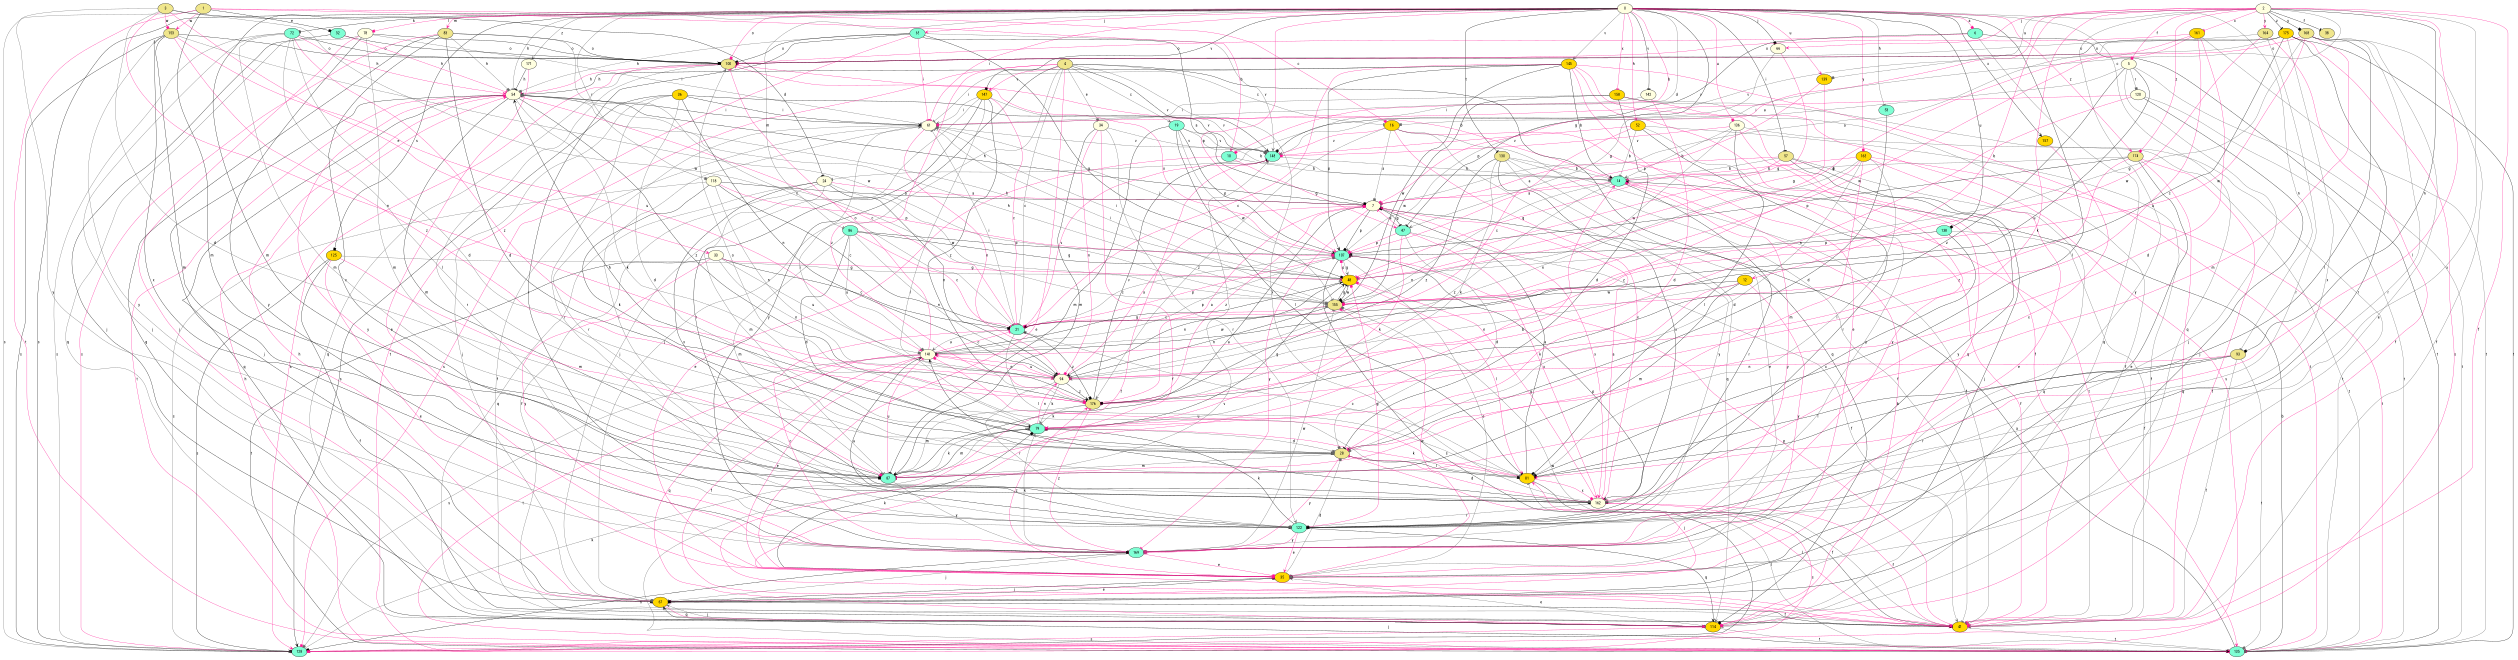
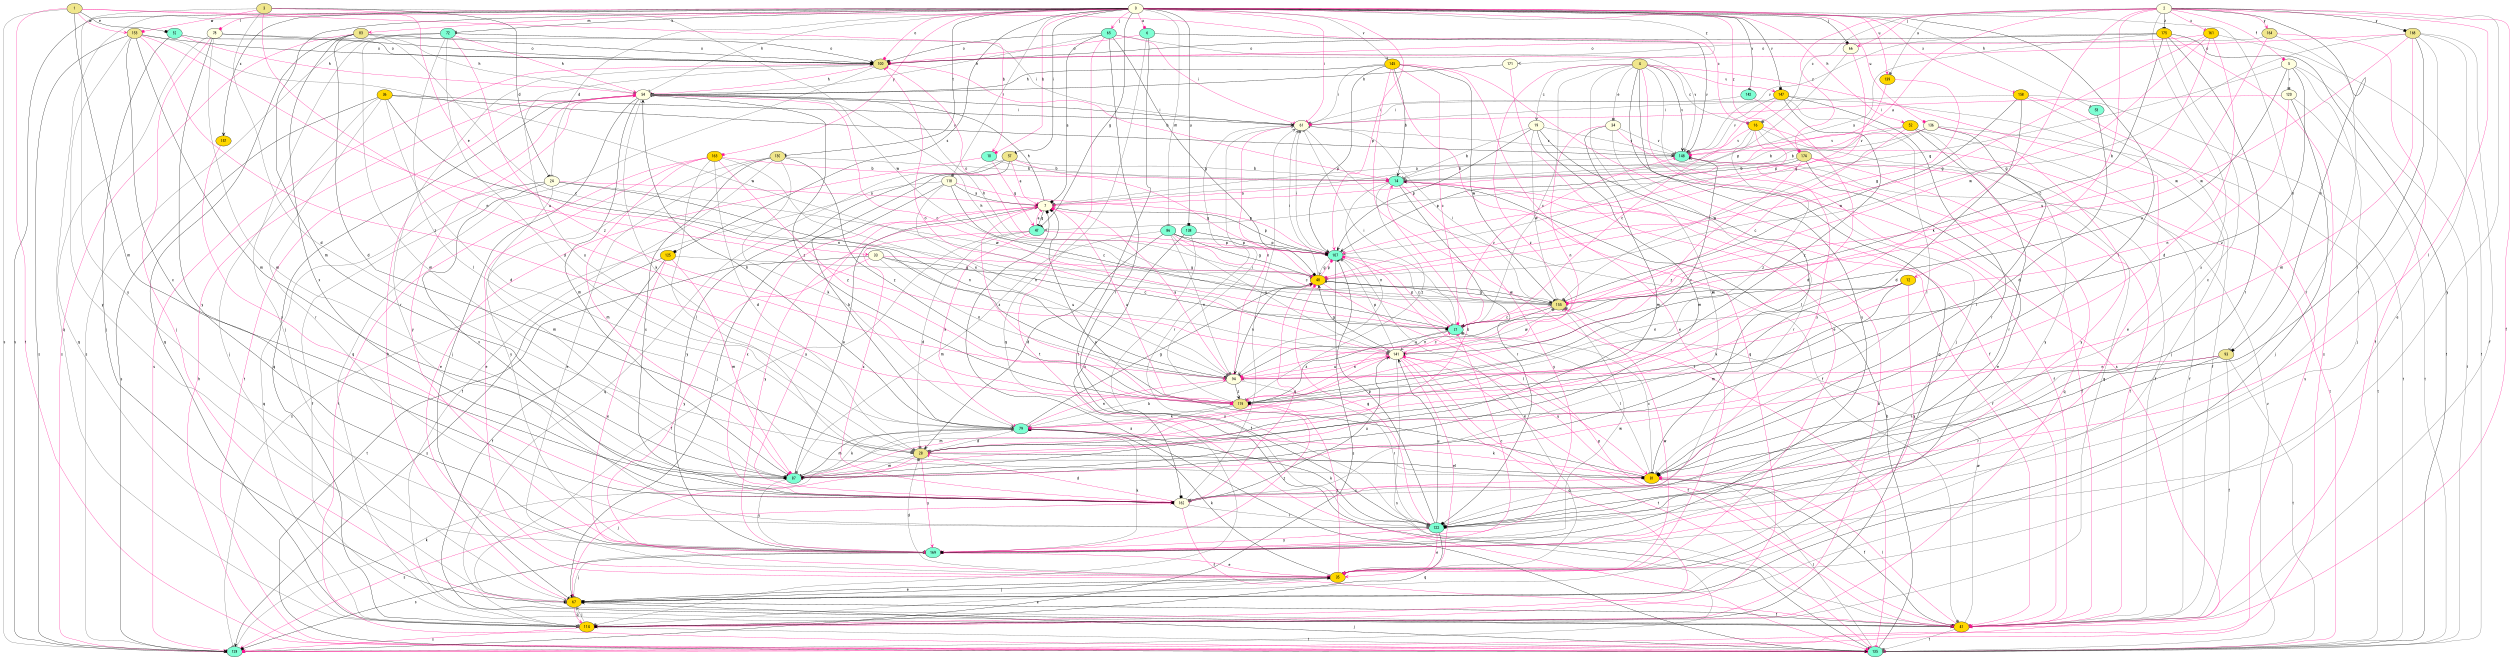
(2327, 33) -> none
(1648, 95) -> (1748, 95)
(1177, 126) -> (1536, 126)
